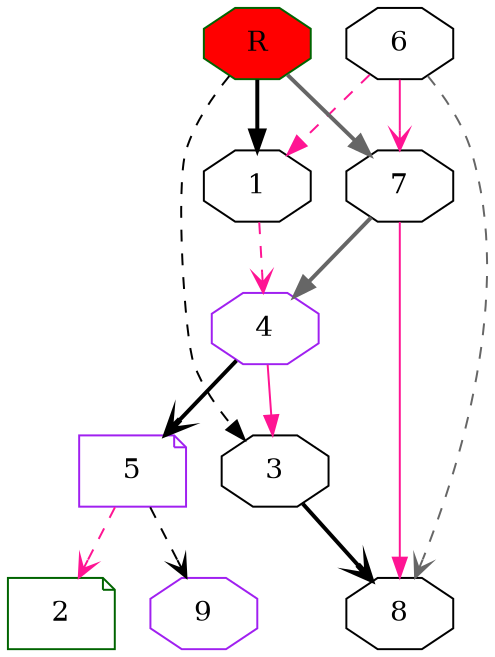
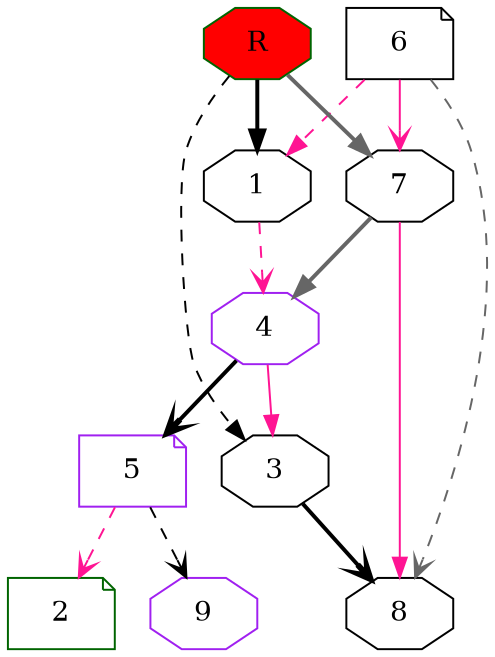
(400, 44) -> (400, 44)
